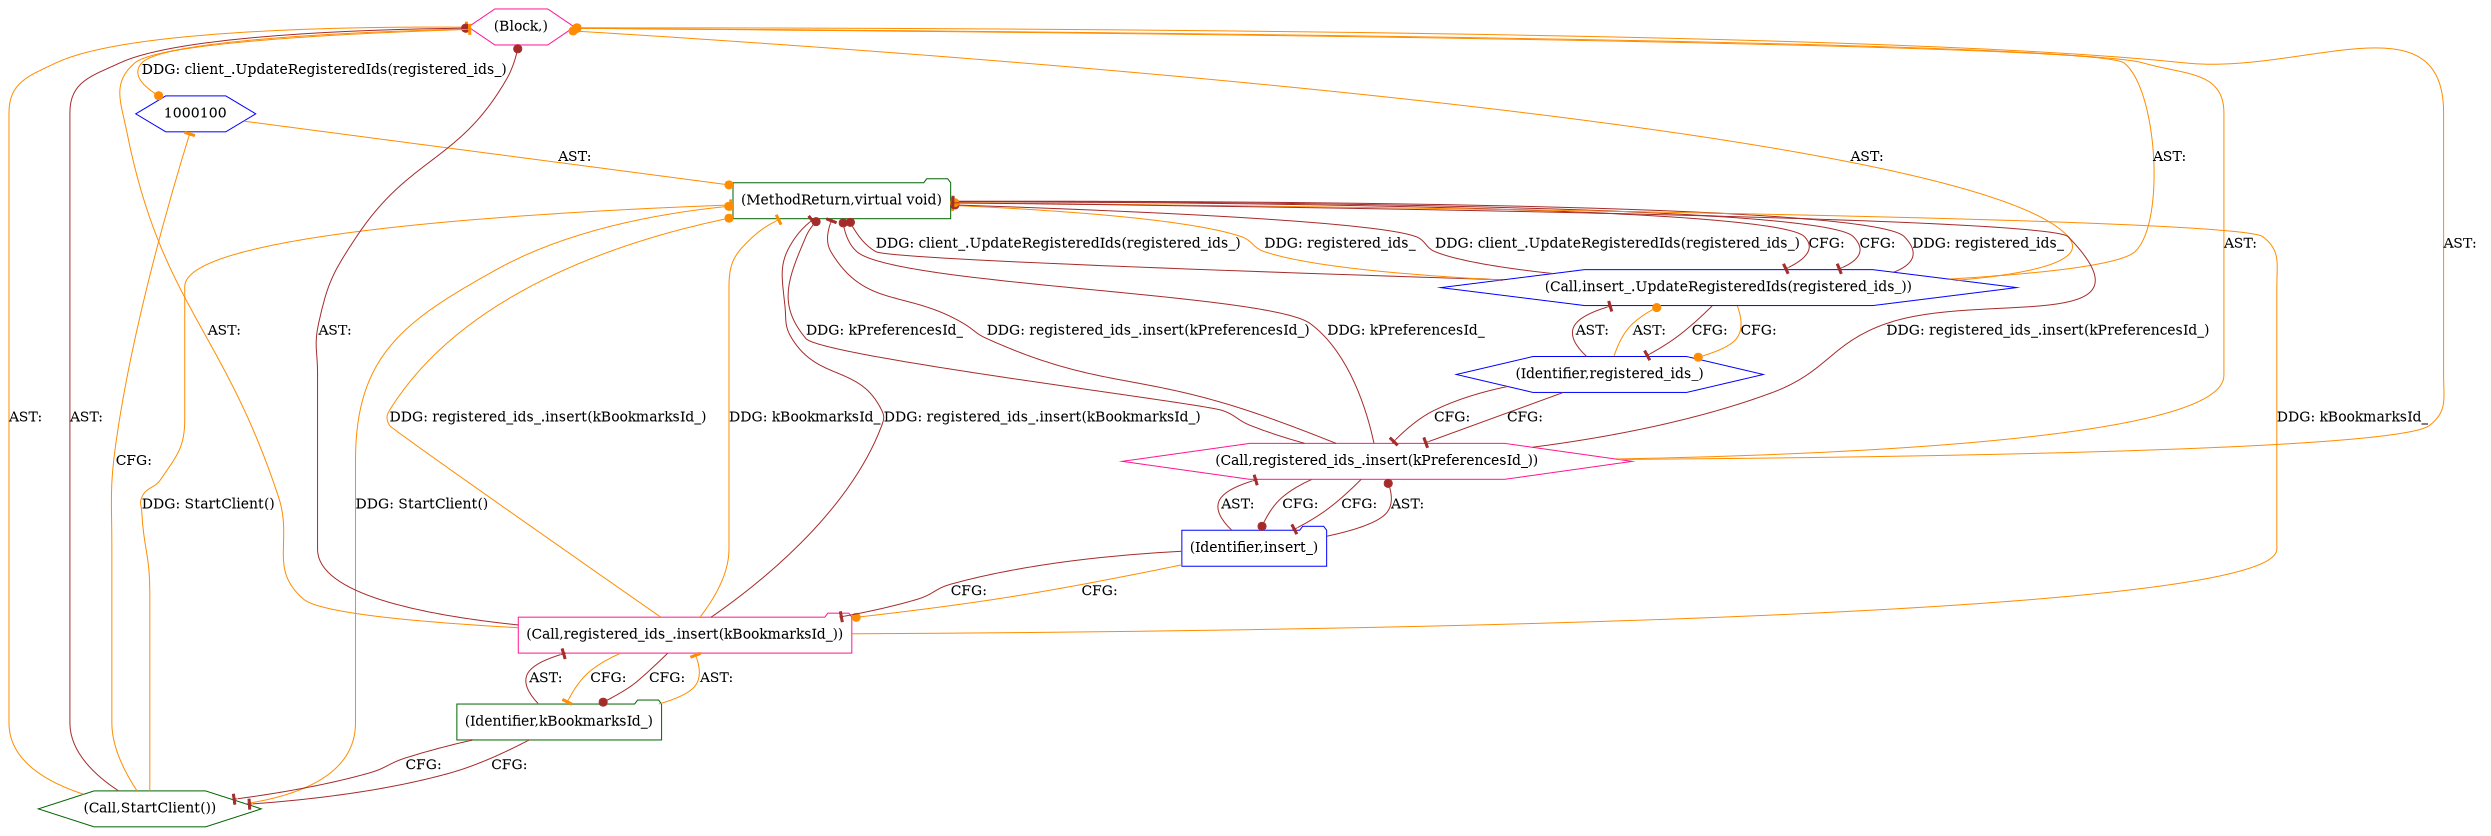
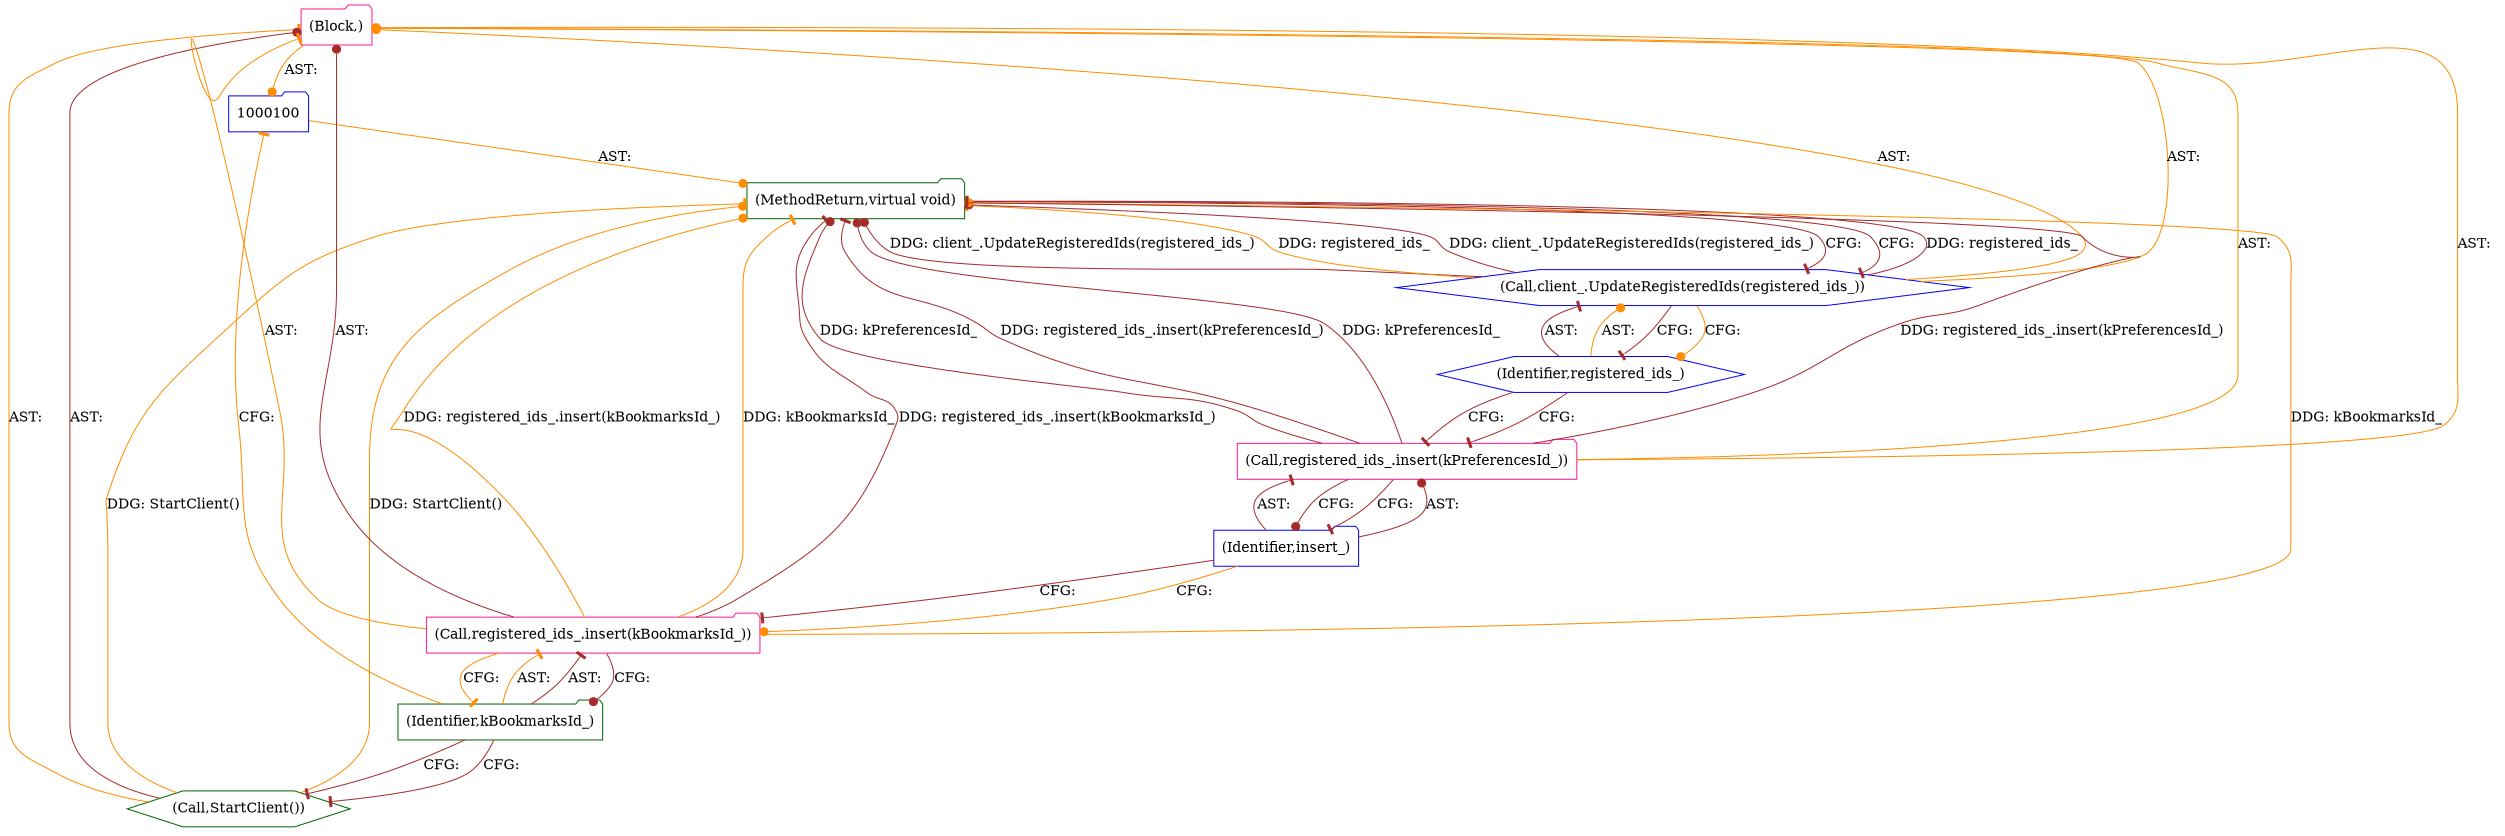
(521, 27) -> (337, 27)
(325, 70) -> (304, 70)
(196, 114) -> (269, 114)
(1729, 288) -> (1683, 288)
(1377, 461) -> (1407, 461)
(114, 462) -> (242, 469)
